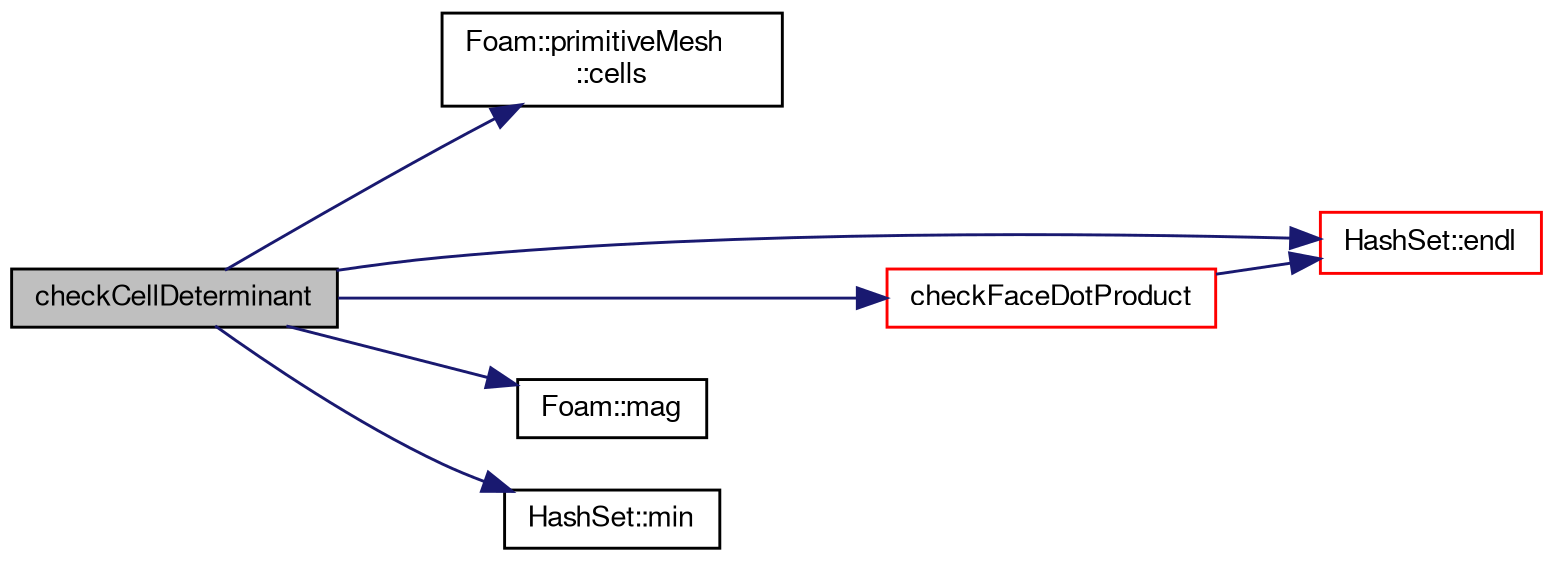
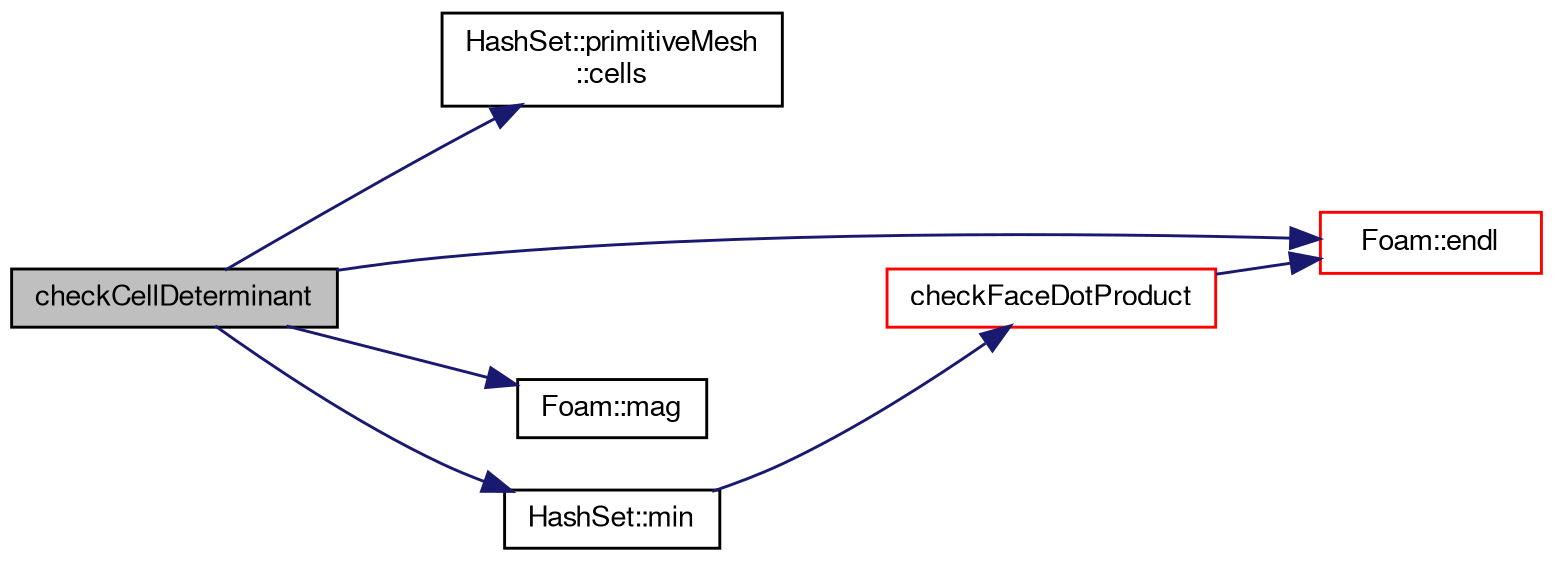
(612, 60) -> (612, 60)
(1431, 243) -> (1431, 243)
(598, 298) -> (854, 427)
